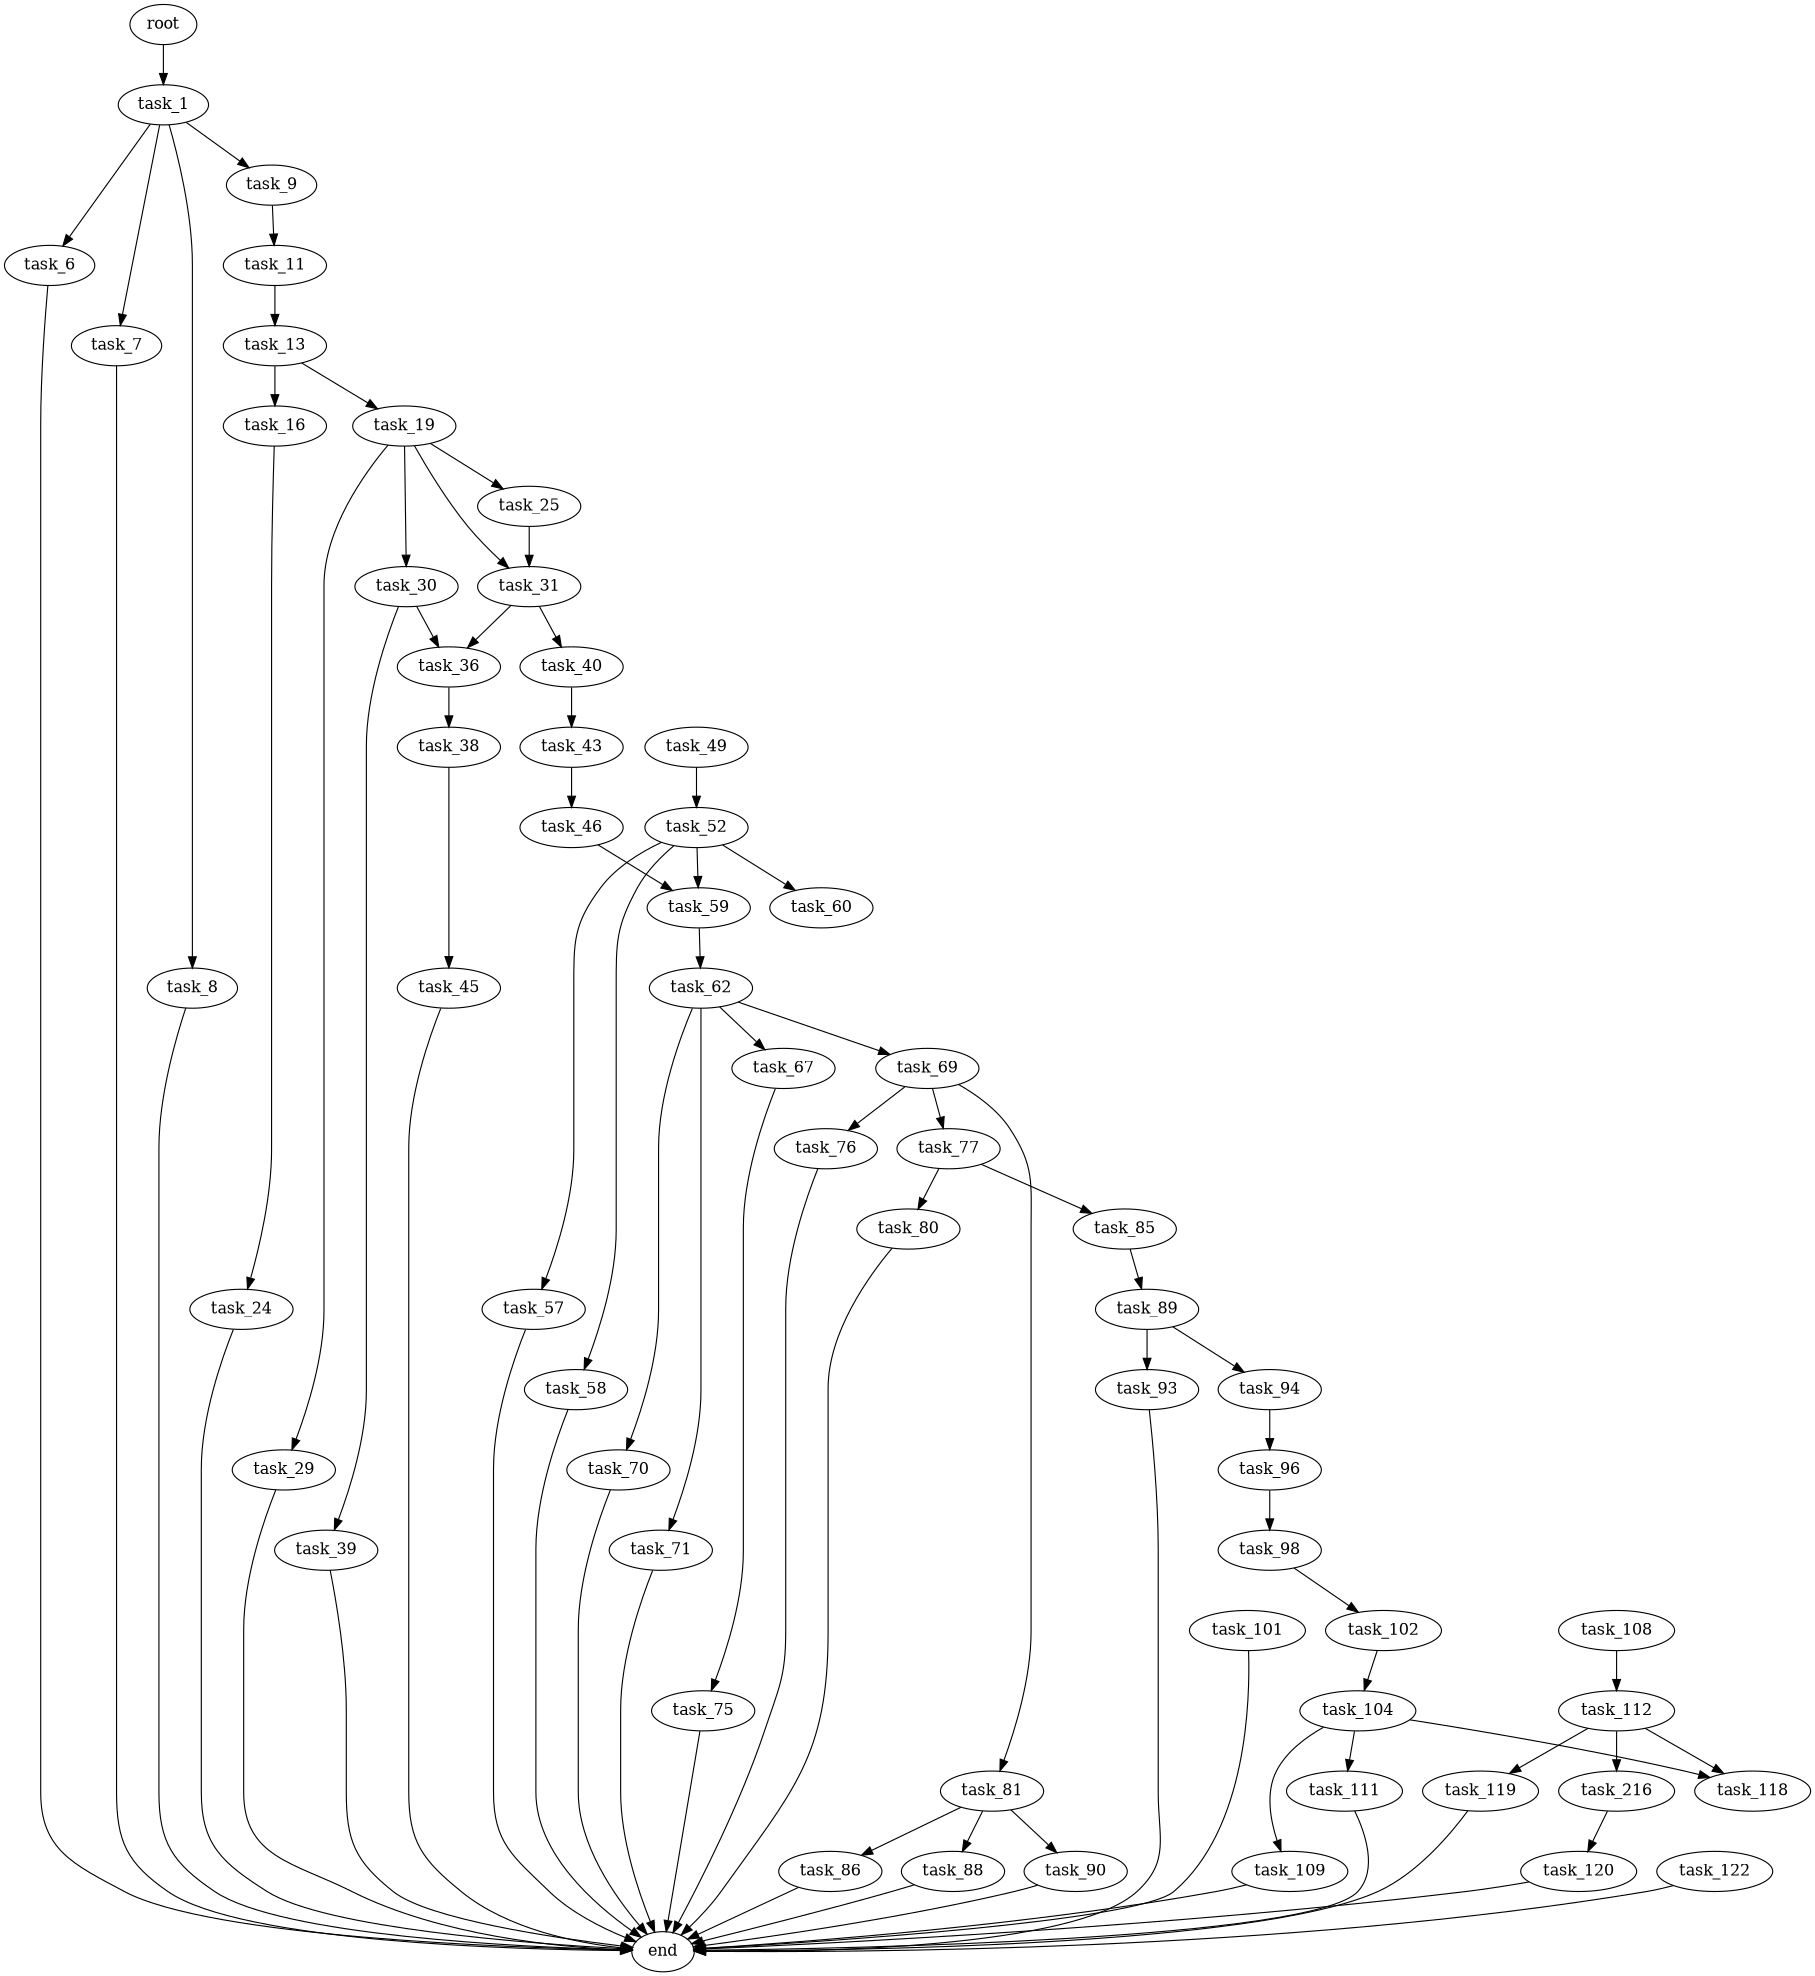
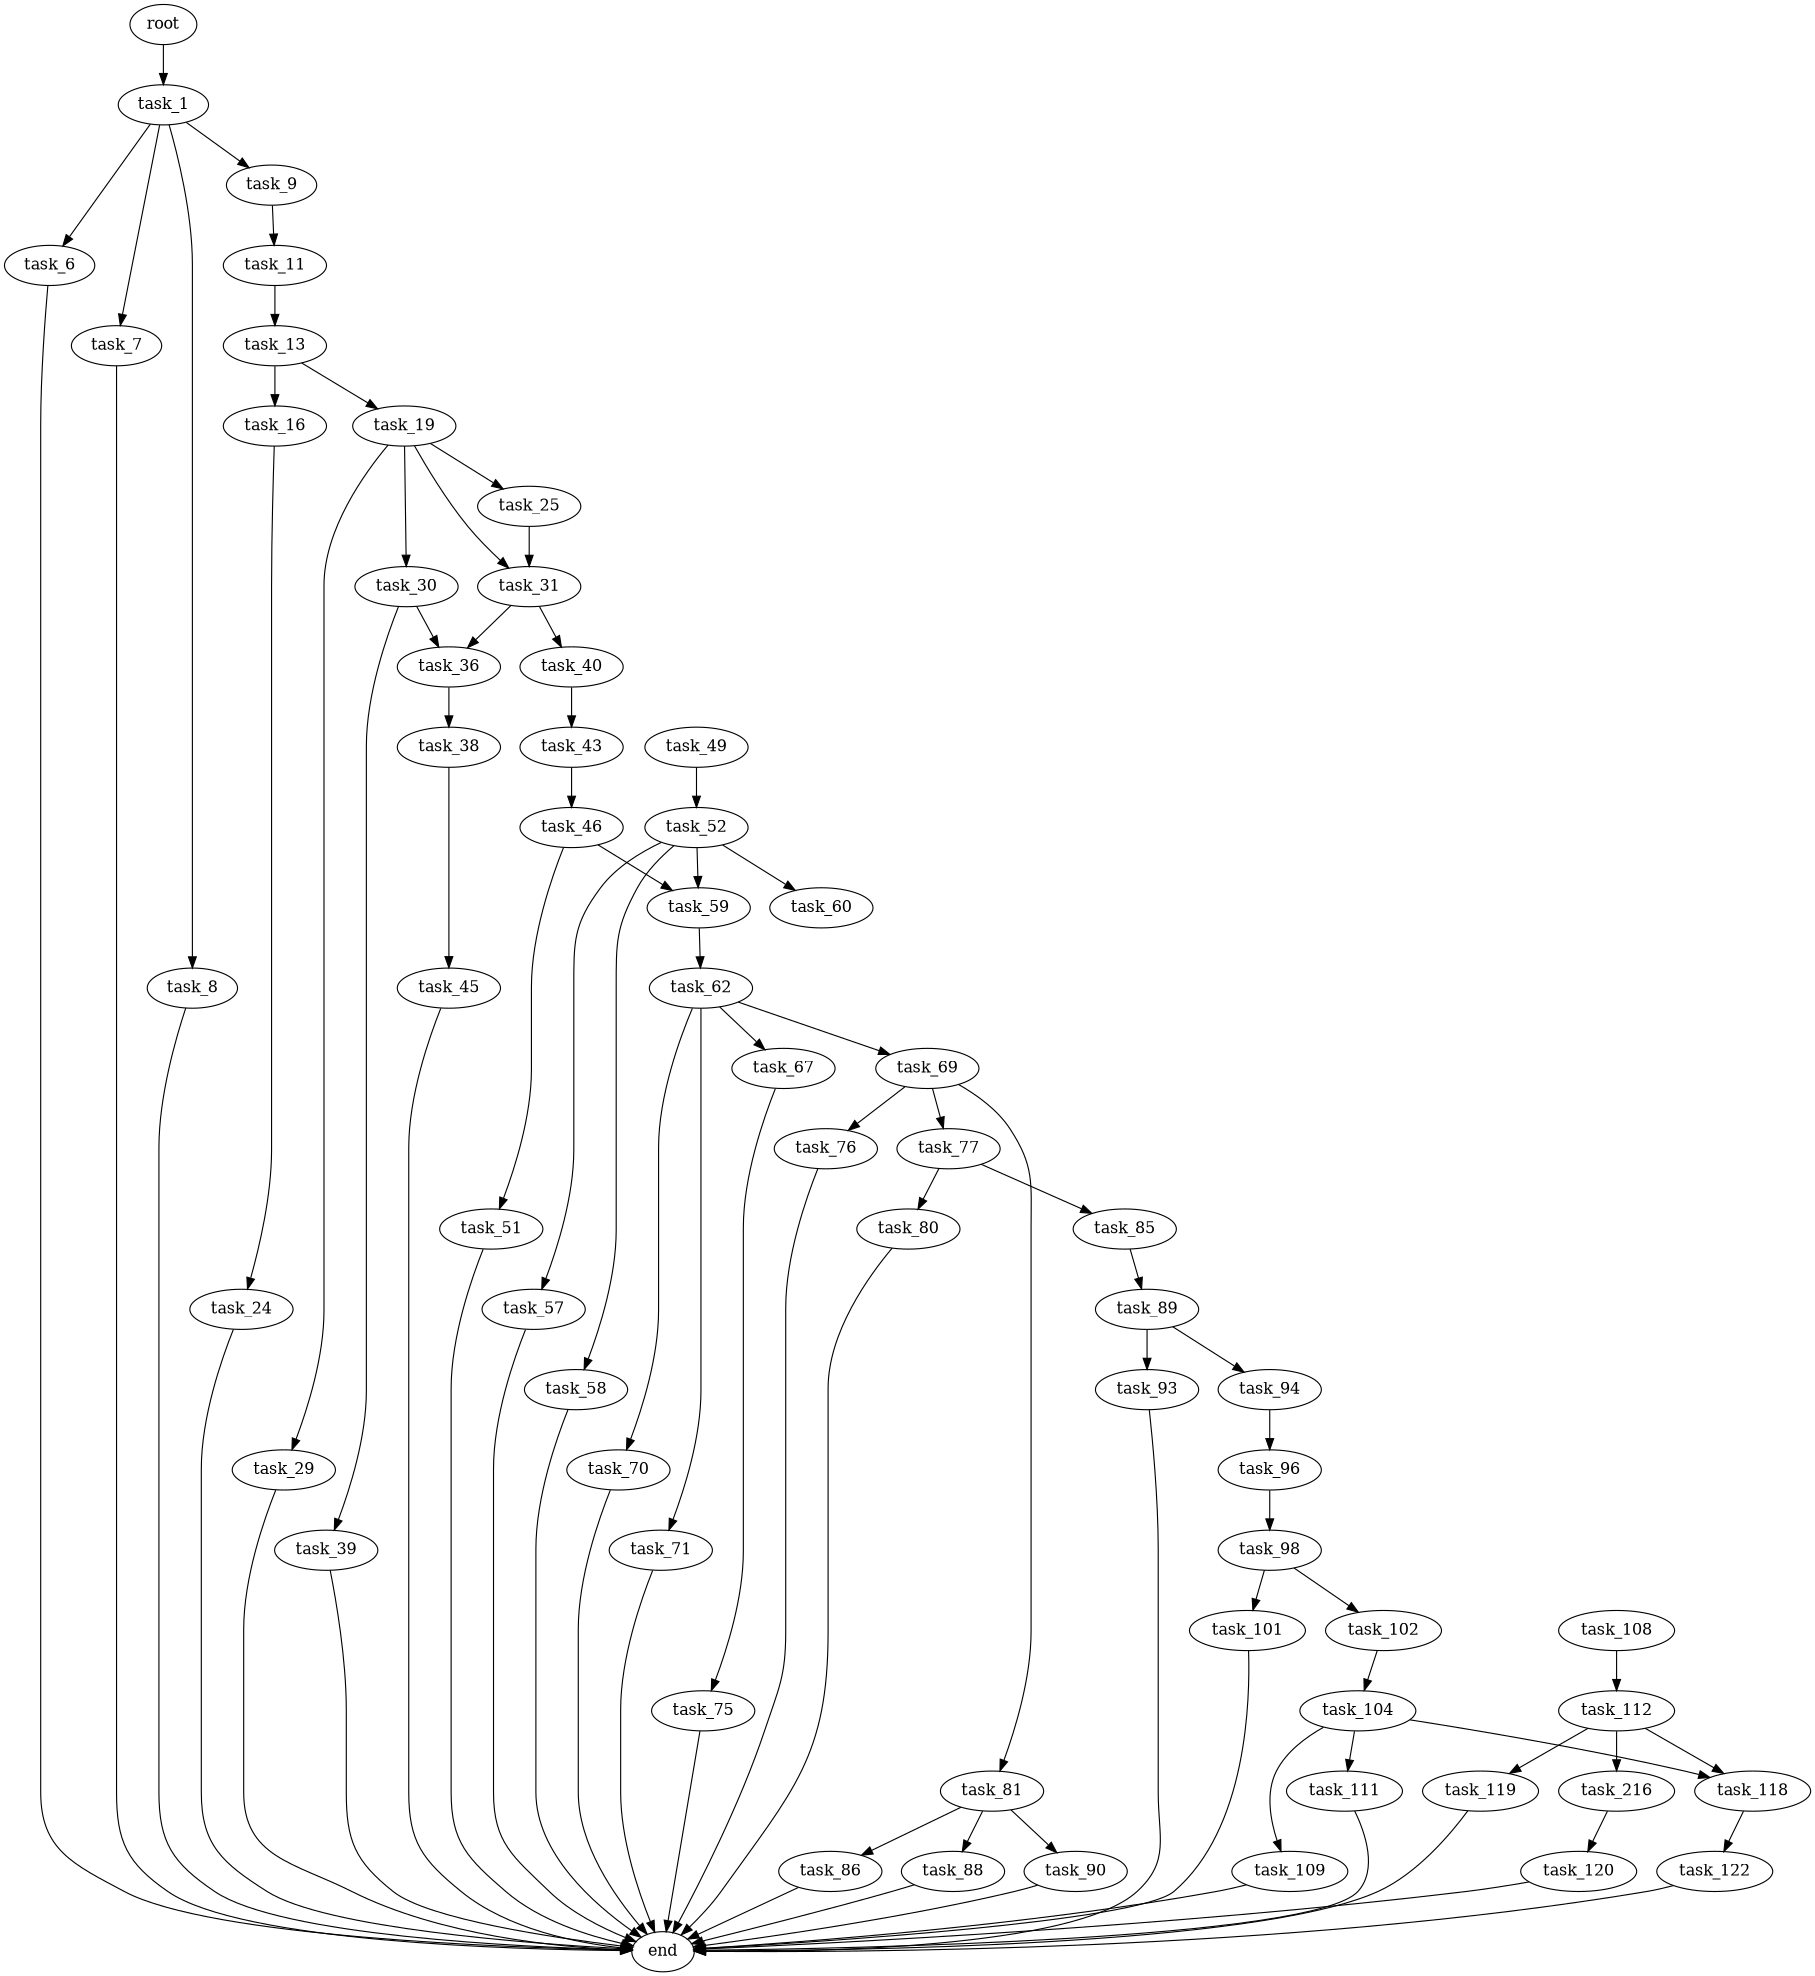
none -> (491, 1229)
none -> (1260, 1585)
none -> (1736, 1826)
